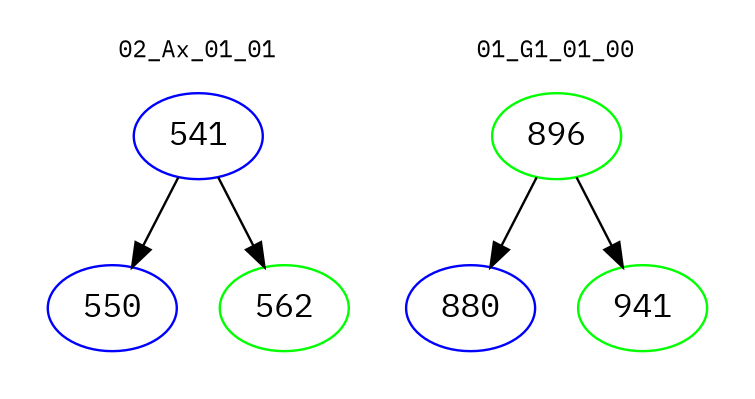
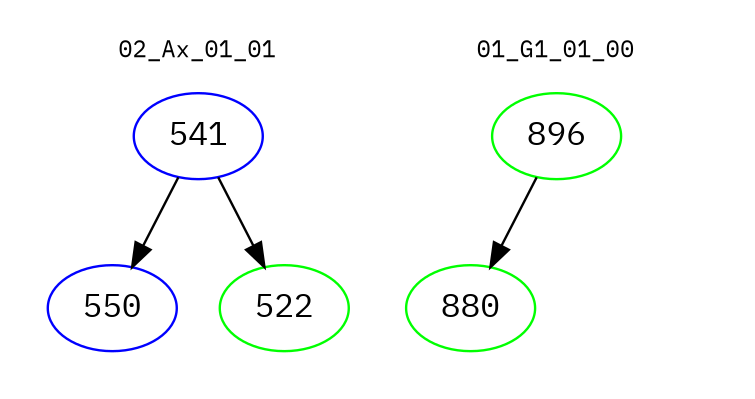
(284, 308) -> (284, 308)
(471, 308) -> (471, 308)
(643, 308) -> none
